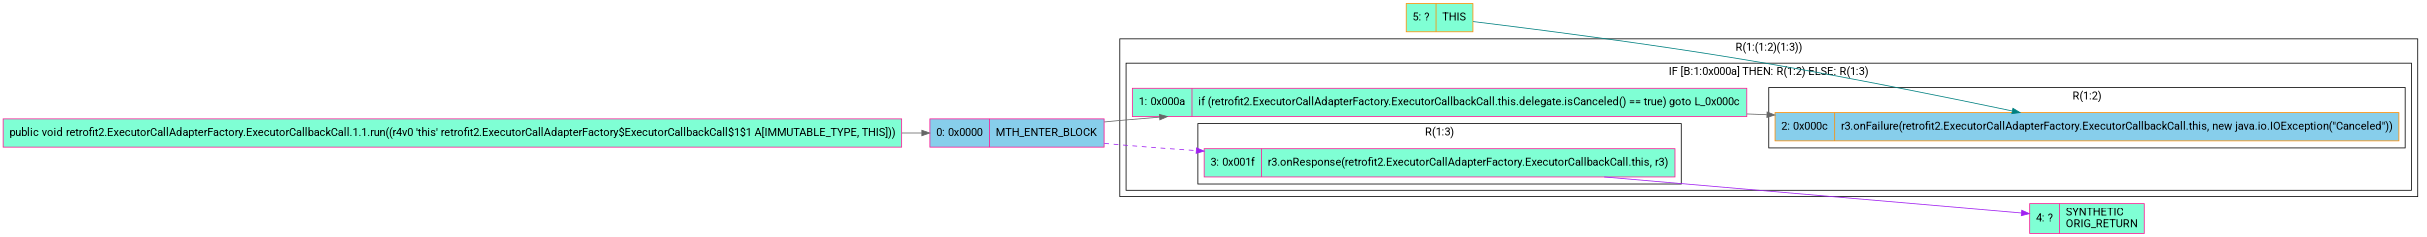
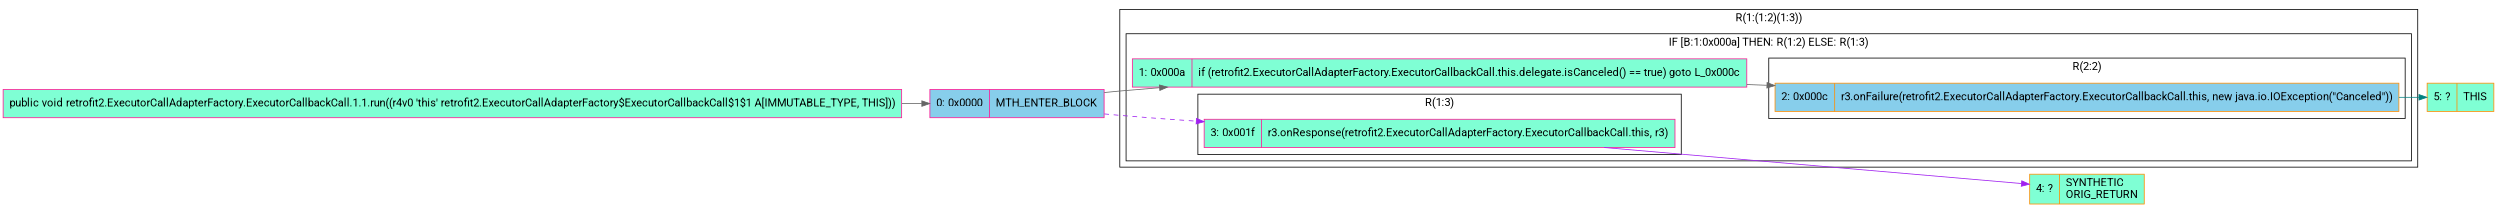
(1730, 57) -> (2409, 97)
(2087, 97) -> (2087, 67)
(2087, 219) -> (2087, 189)
